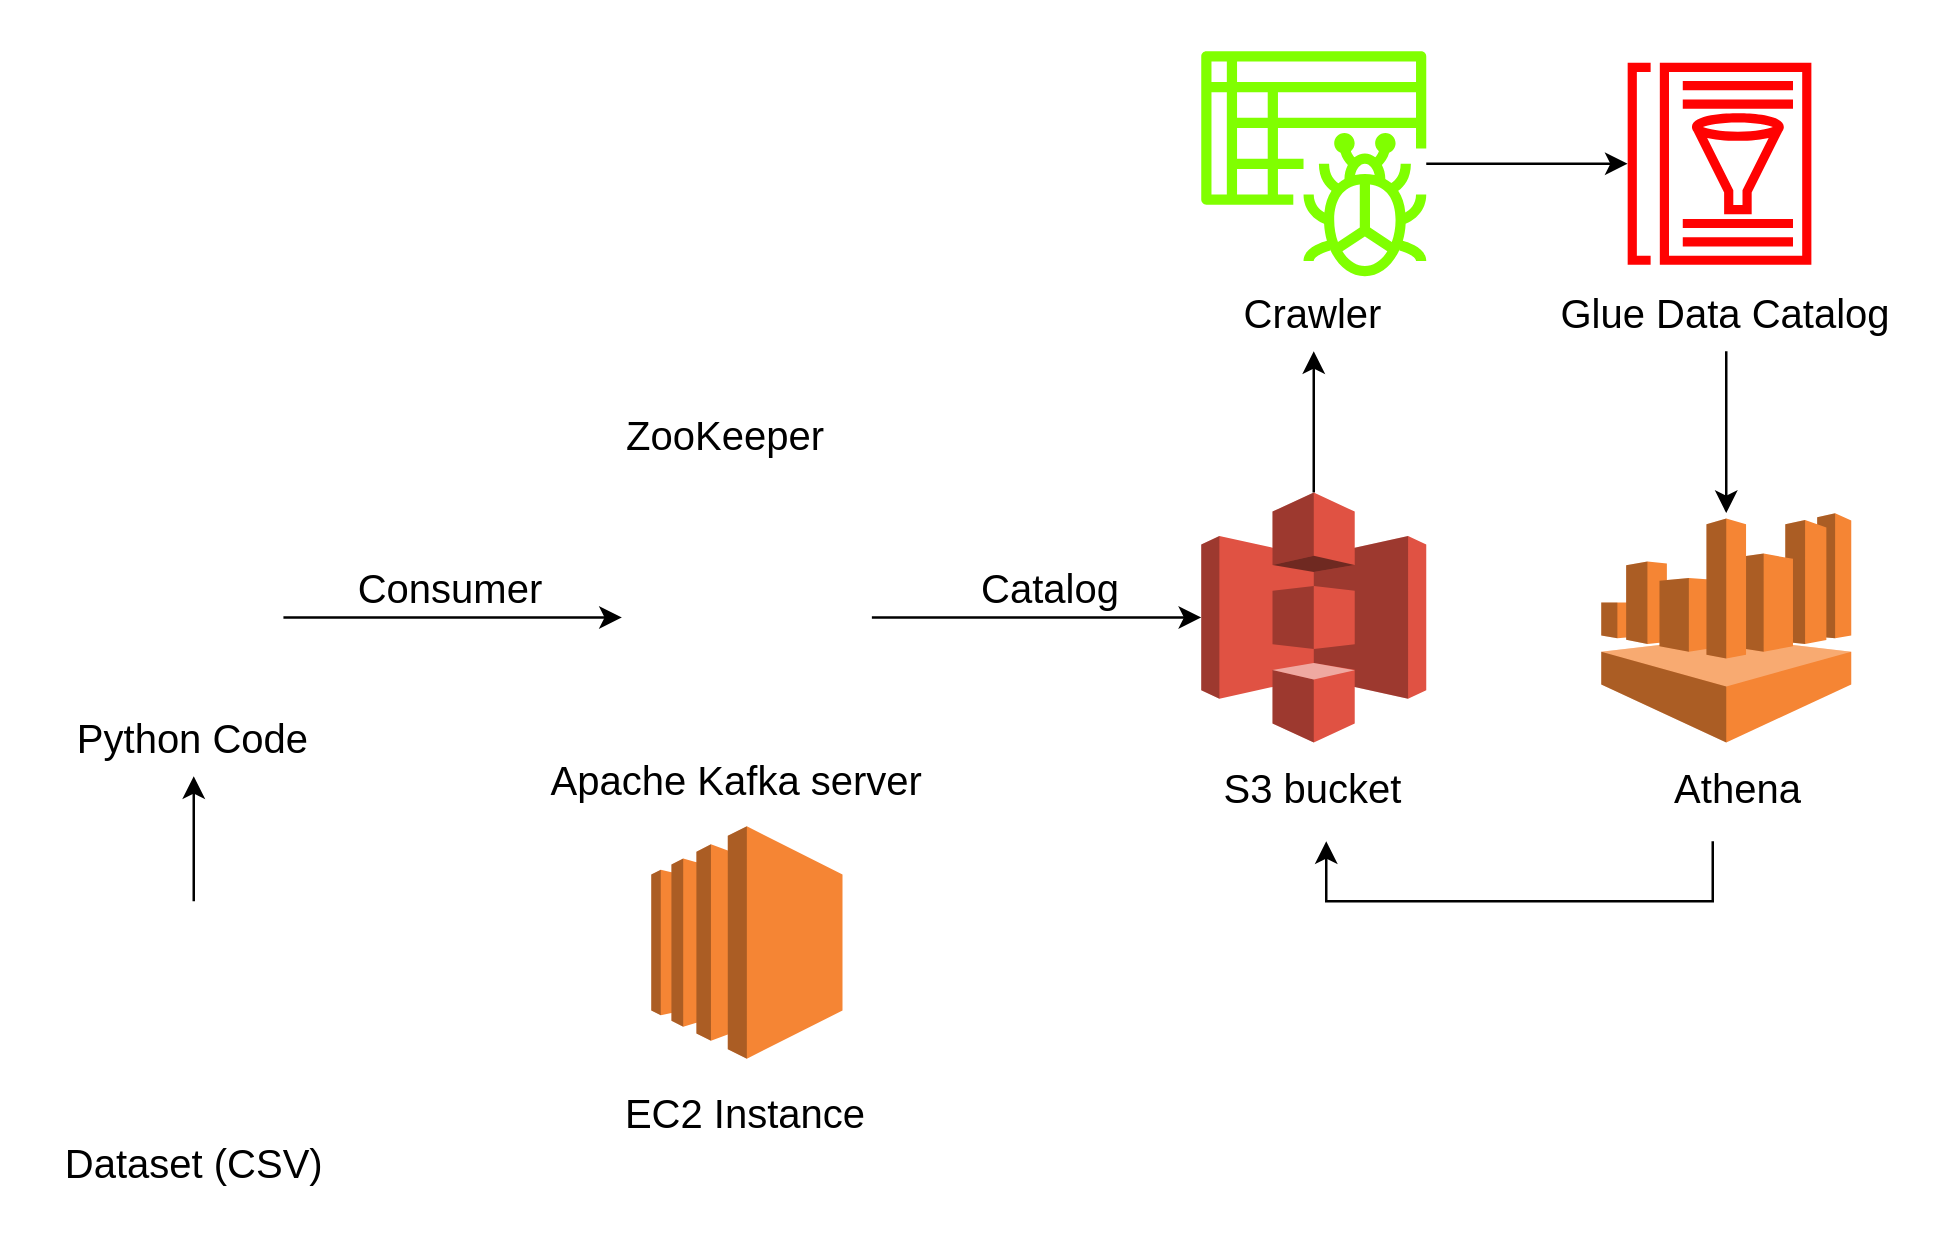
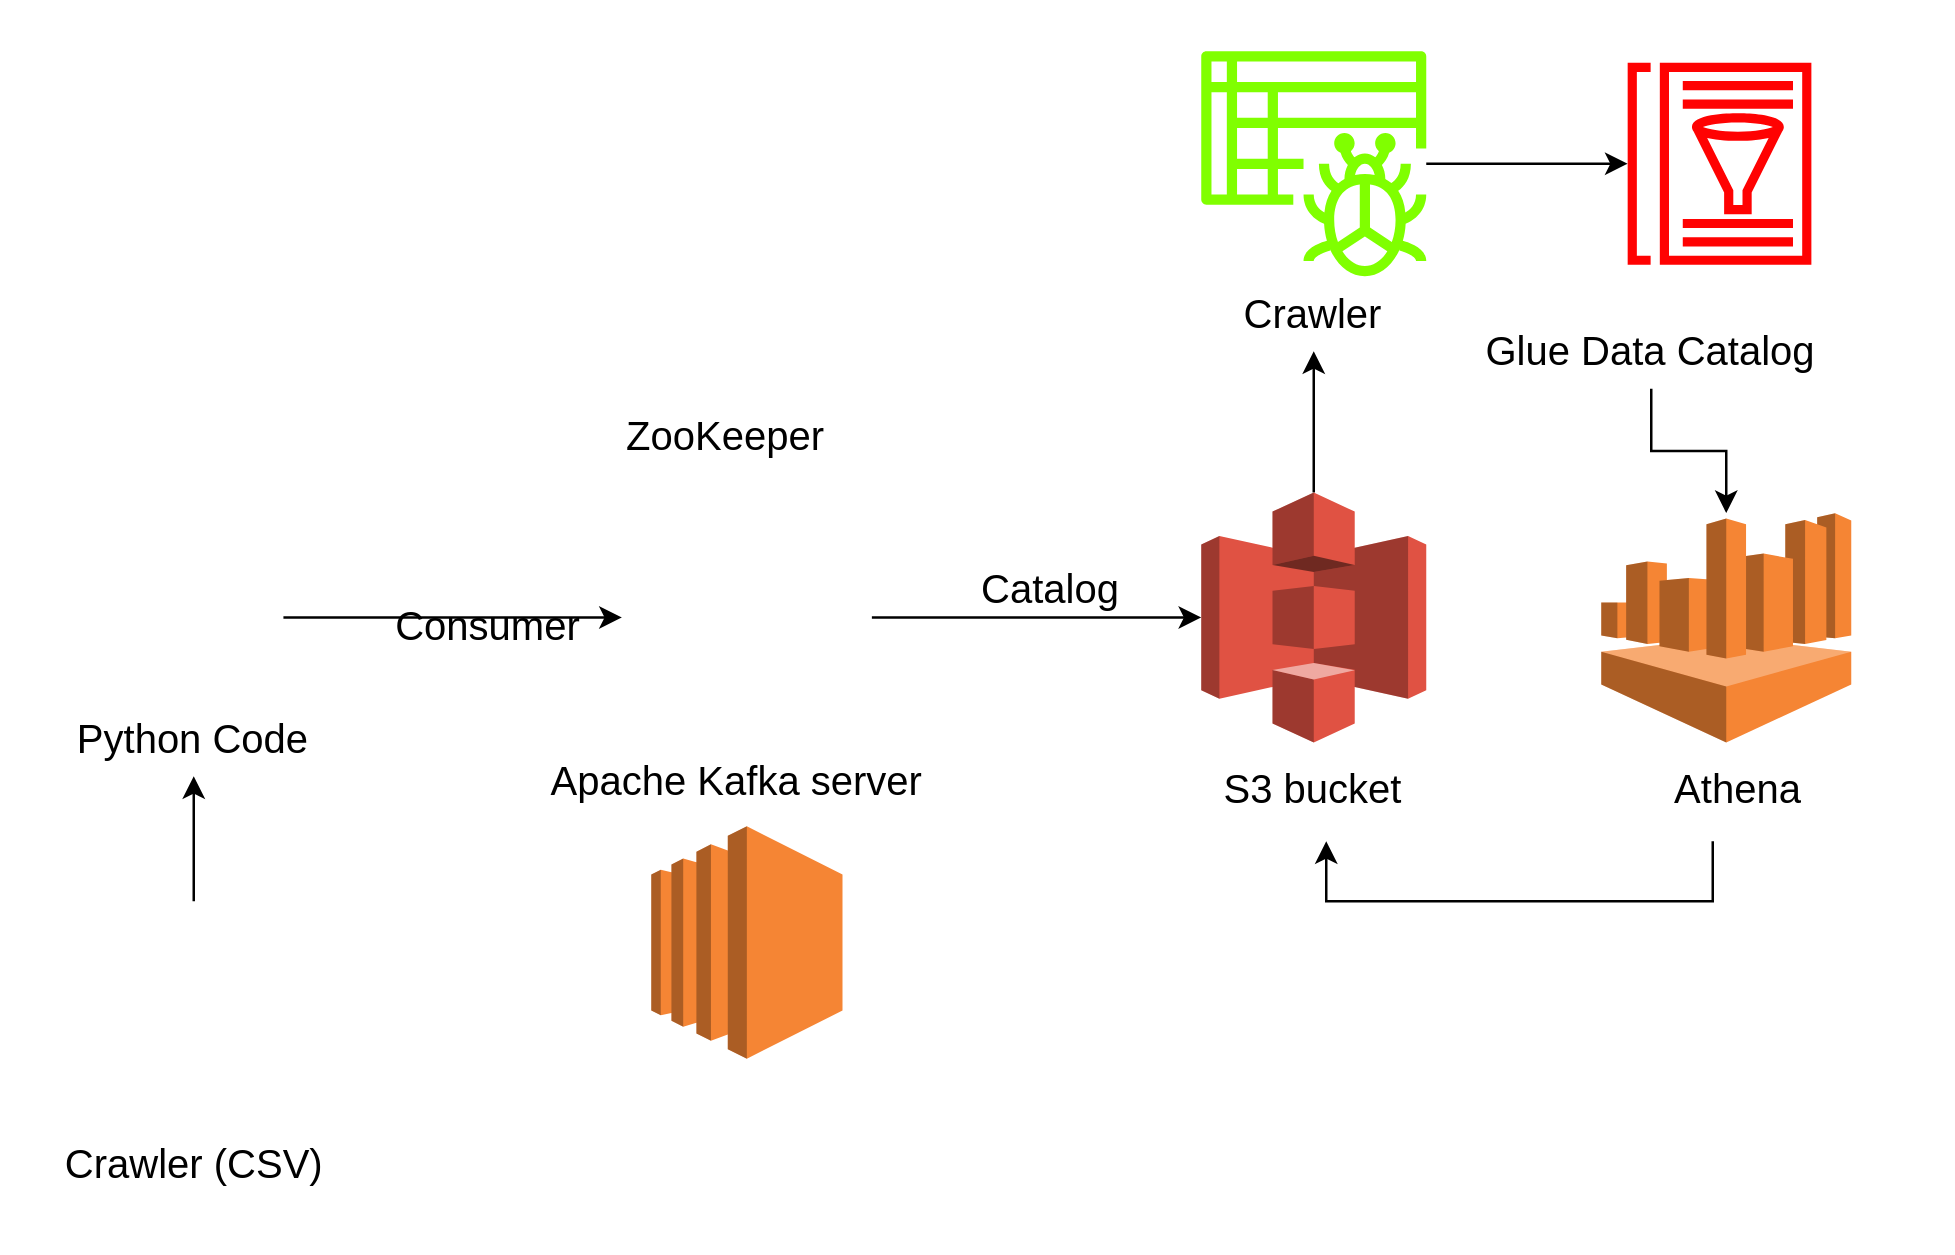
(1726, 314) -> (1651, 351)
(451, 589) -> (489, 626)
(745, 1114) -> none
(195, 1164) -> (195, 1164)
